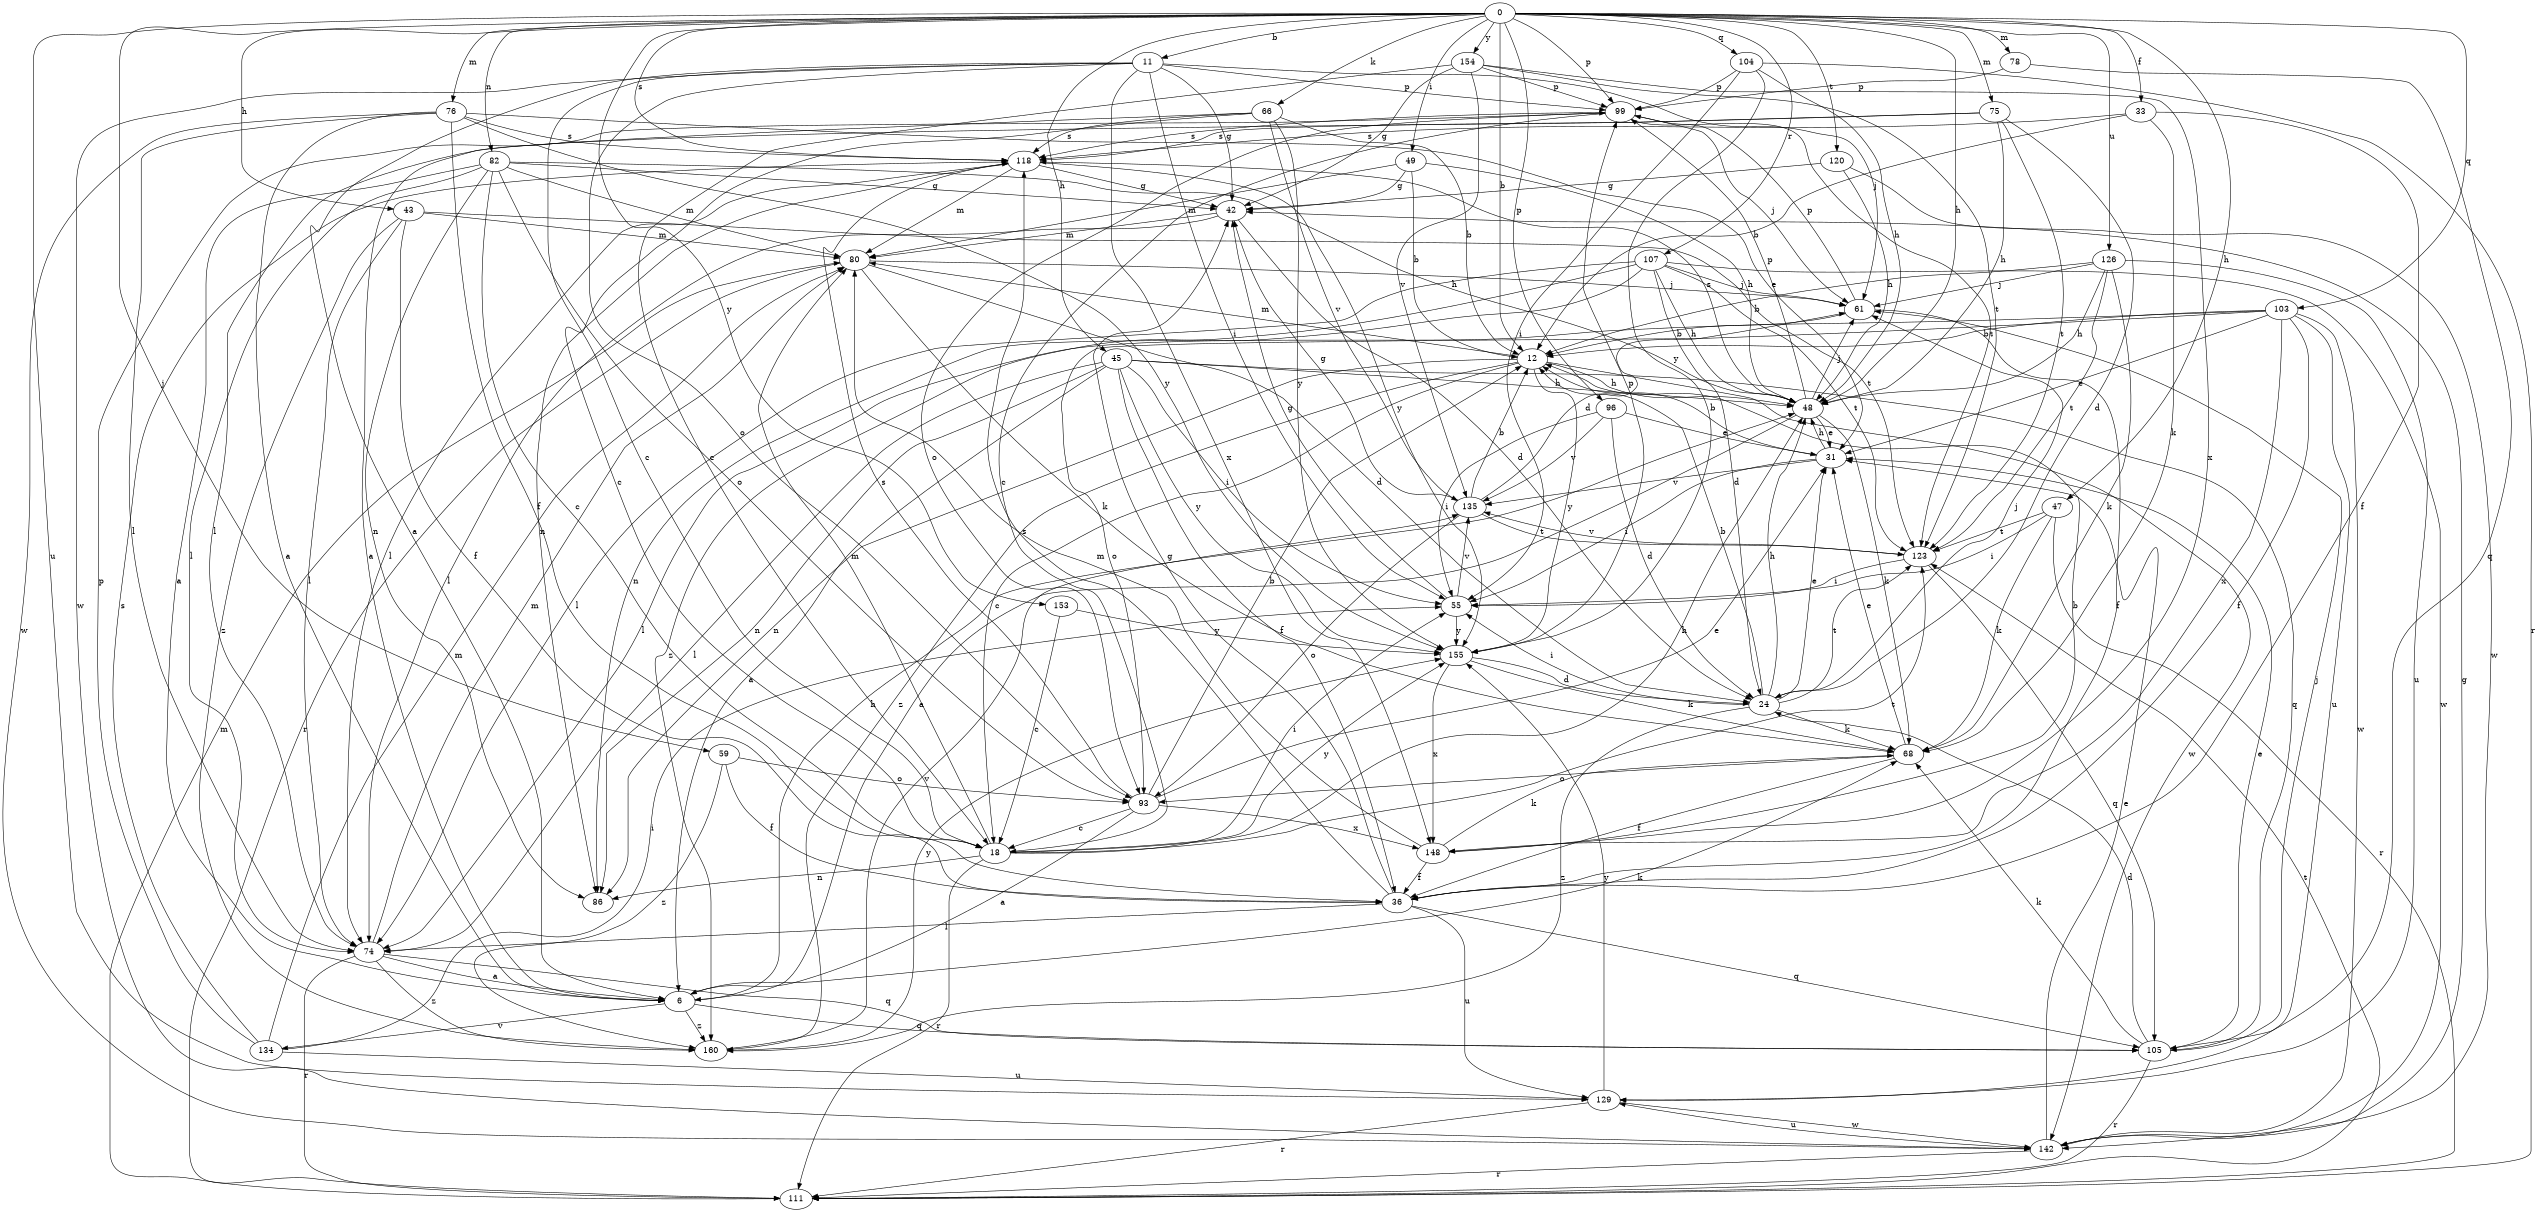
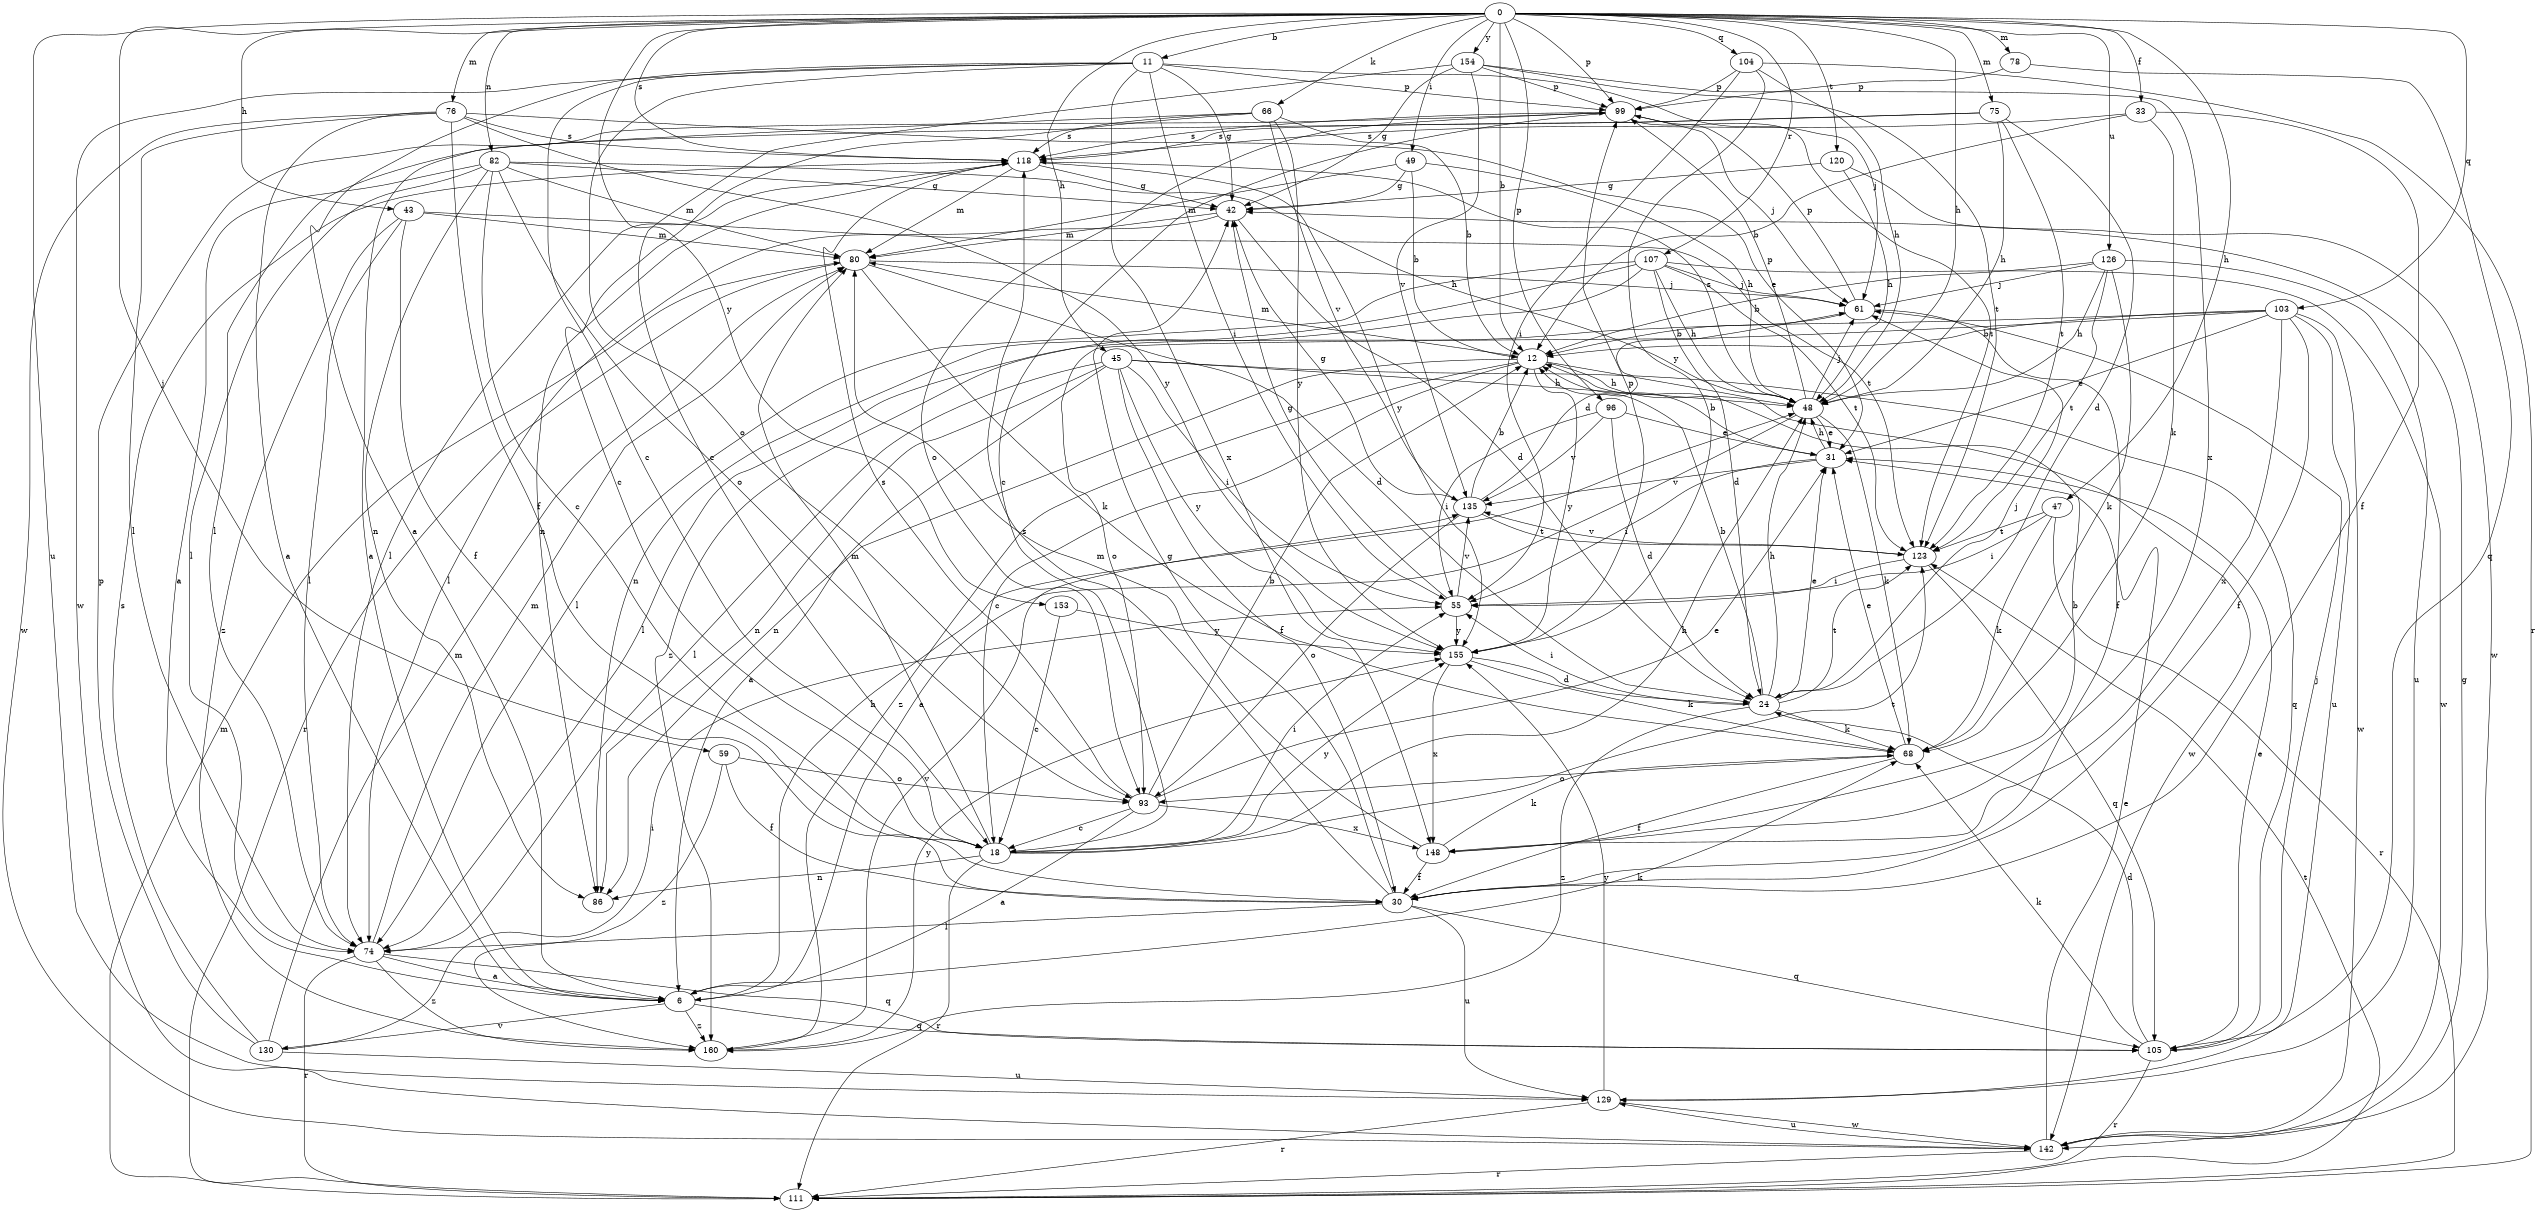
(1397, 903) -> (1397, 903)
(266, 1051) -> (266, 1051)
